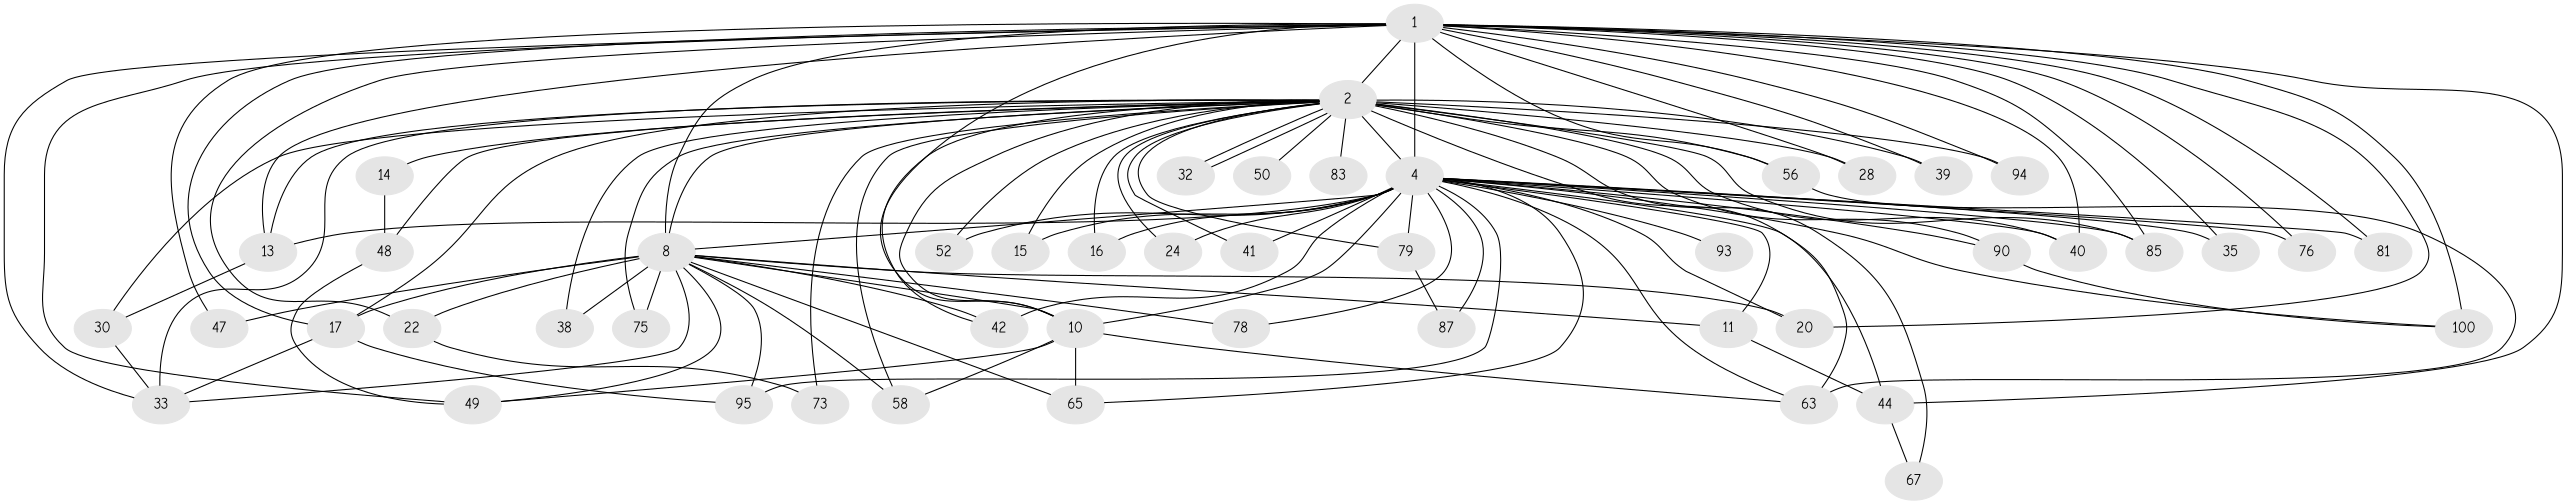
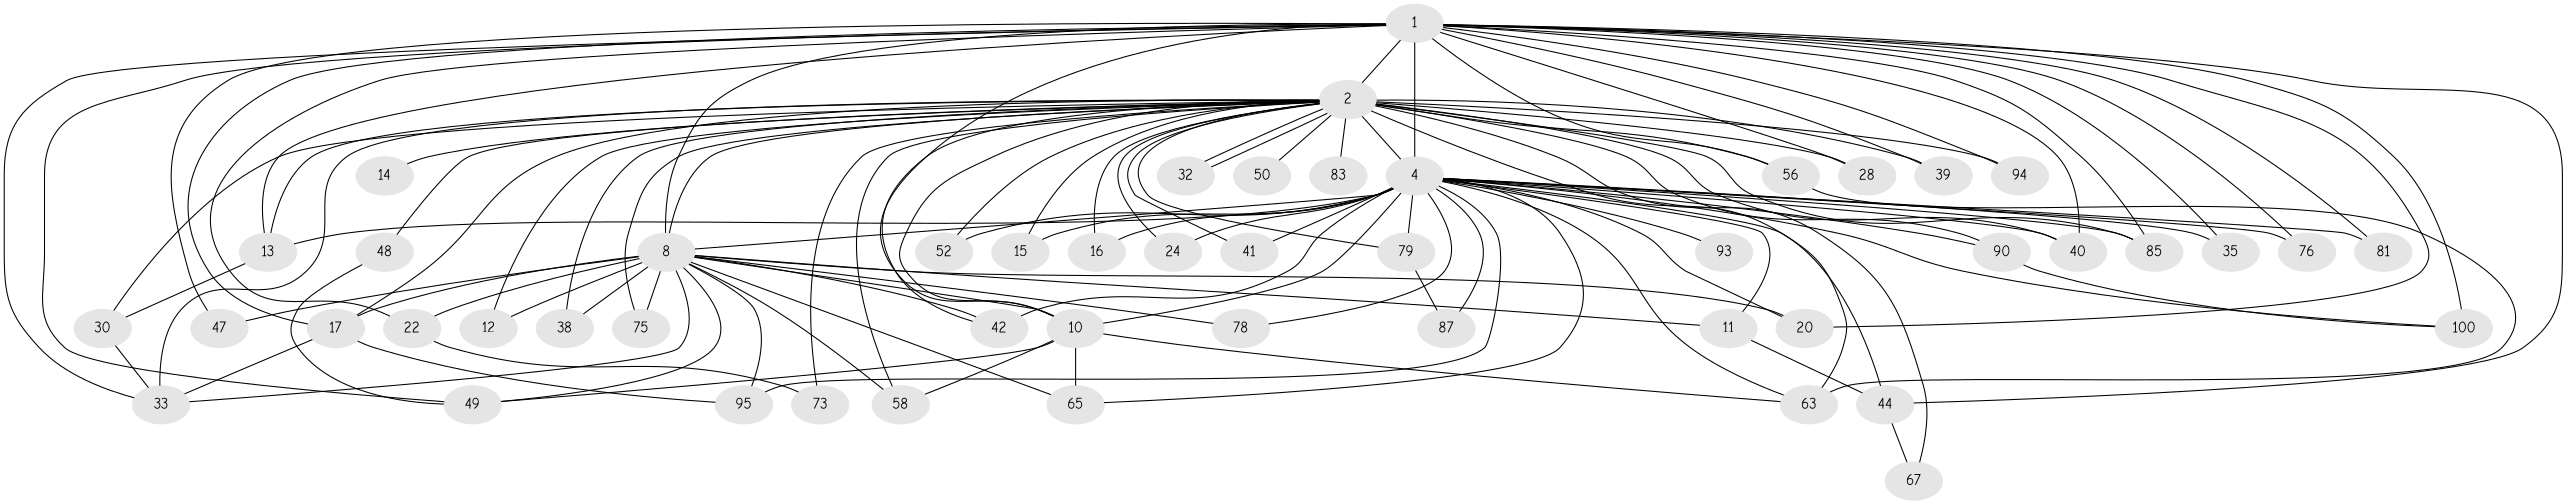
(385, 214) -> none
none -> (489, 329)
